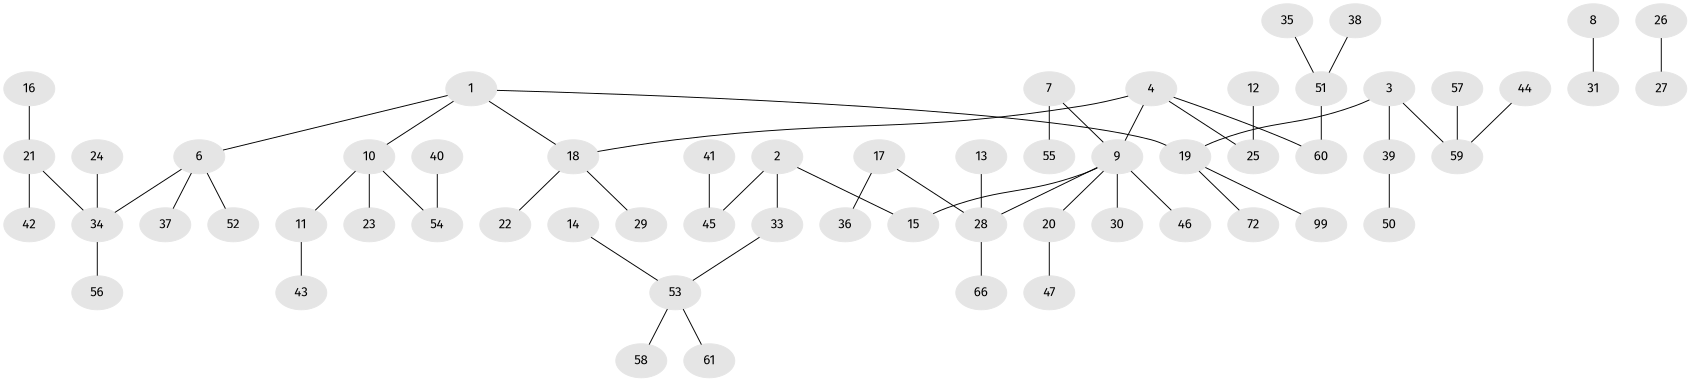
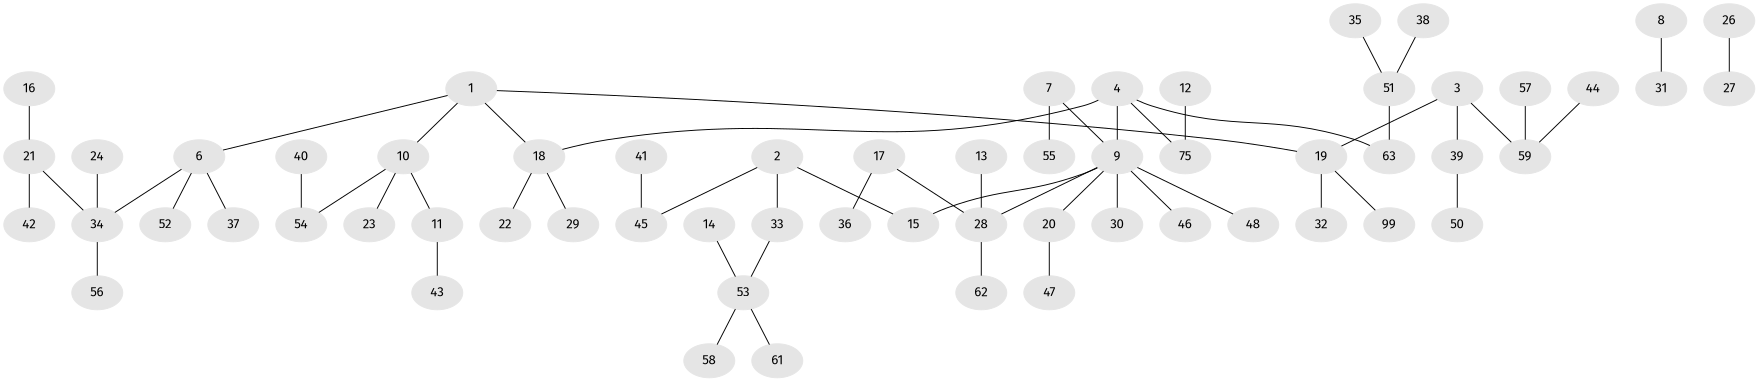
(1253, 157) -> (1185, 157)
(1321, 157) -> (1389, 157)
(1253, 225) -> (1321, 225)
none -> (1253, 225)
(981, 293) -> (981, 293)
